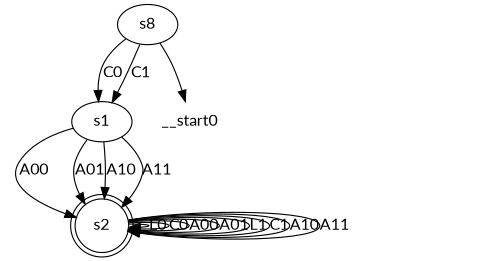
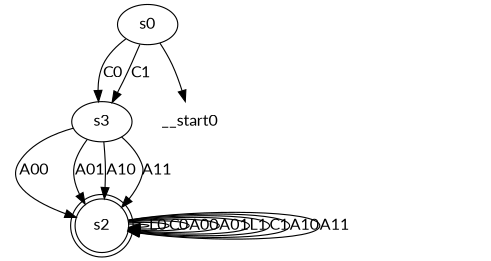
(148, 25) -> (148, 25)
(102, 122) -> (102, 122)
